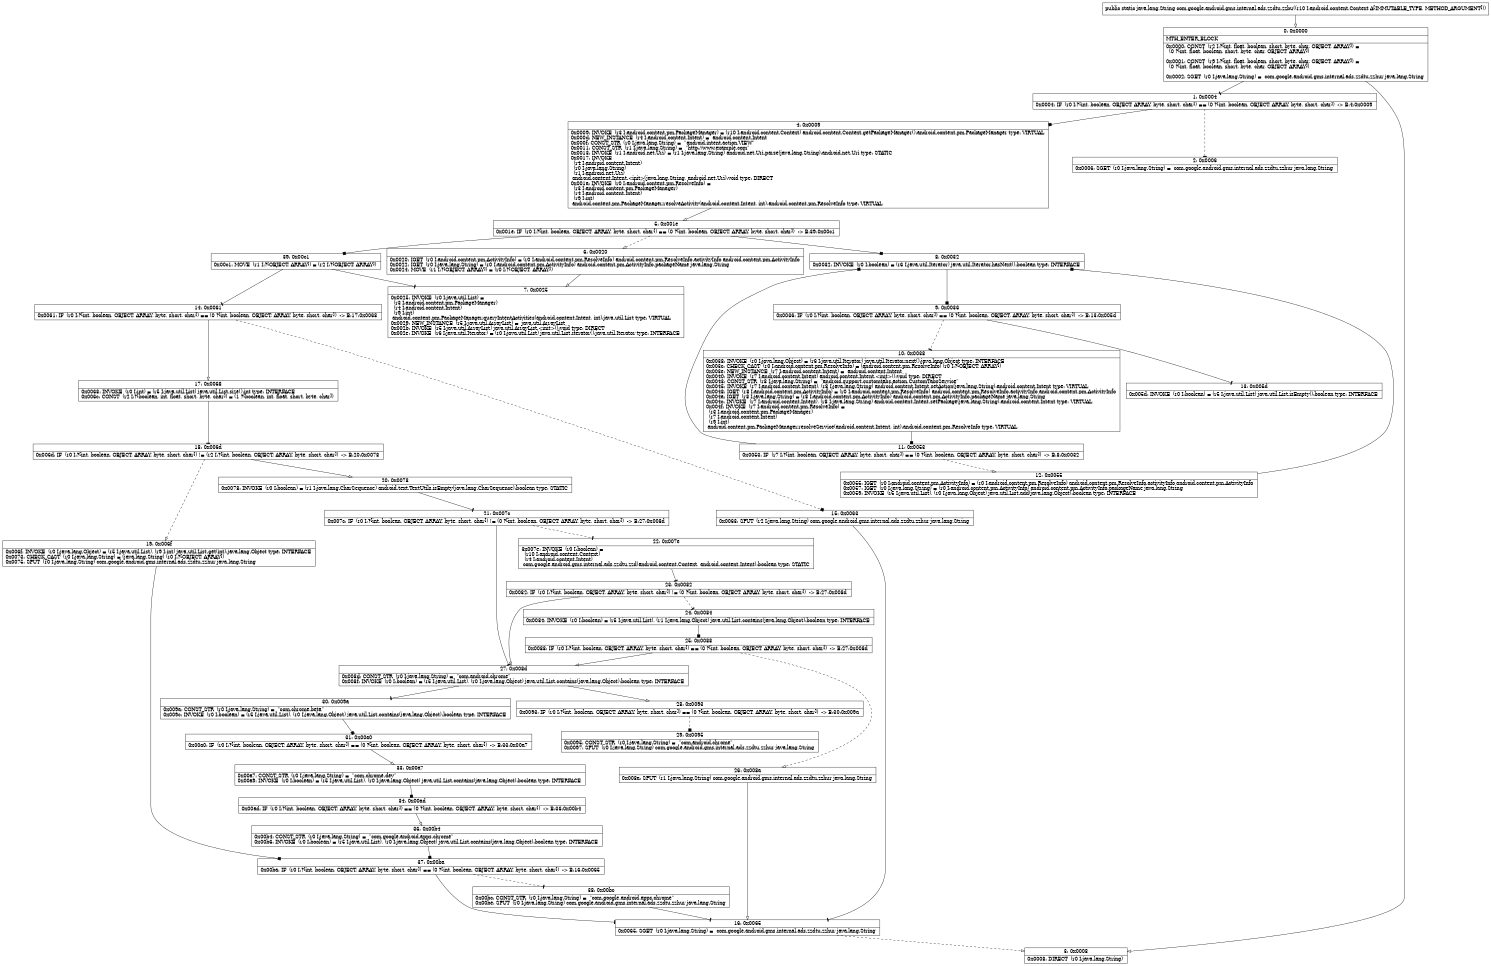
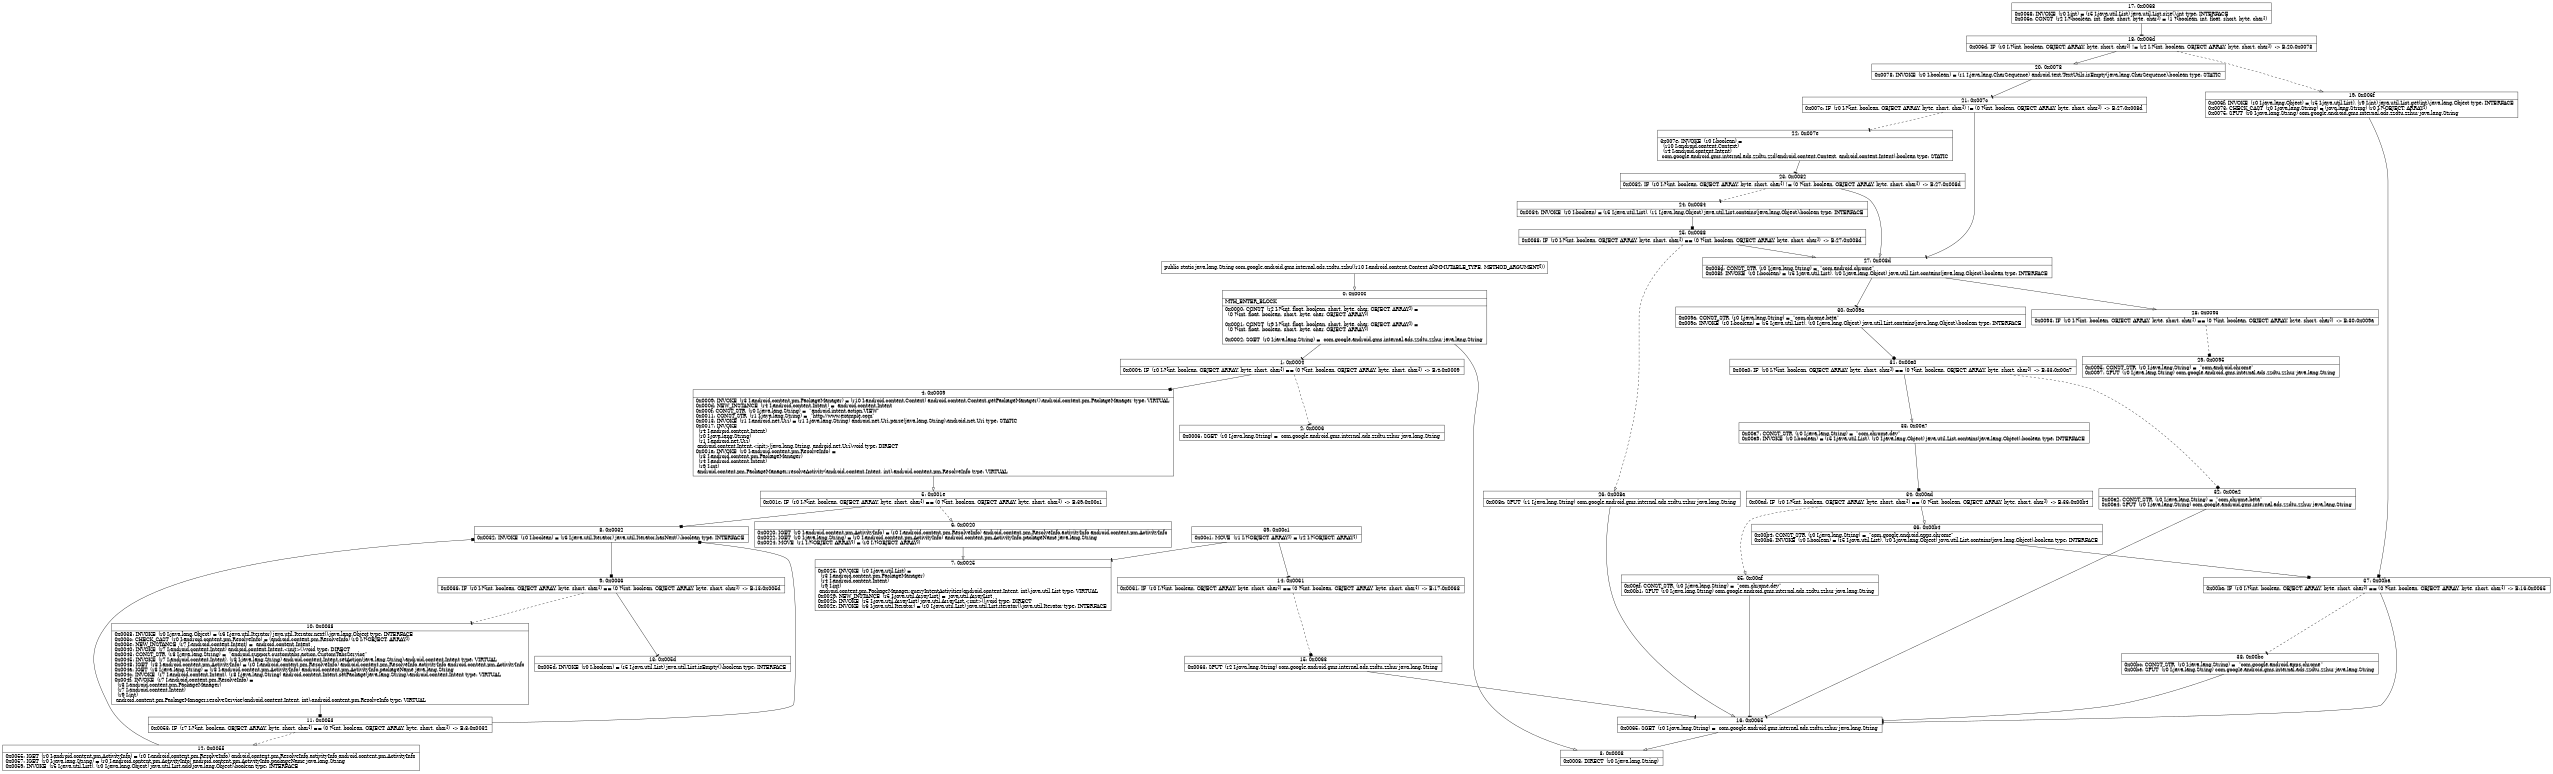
(439, 243) -> none
(208, 349) -> none
none -> (2227, 499)
none -> (1750, 585)
(929, 943) -> (1682, 741)
